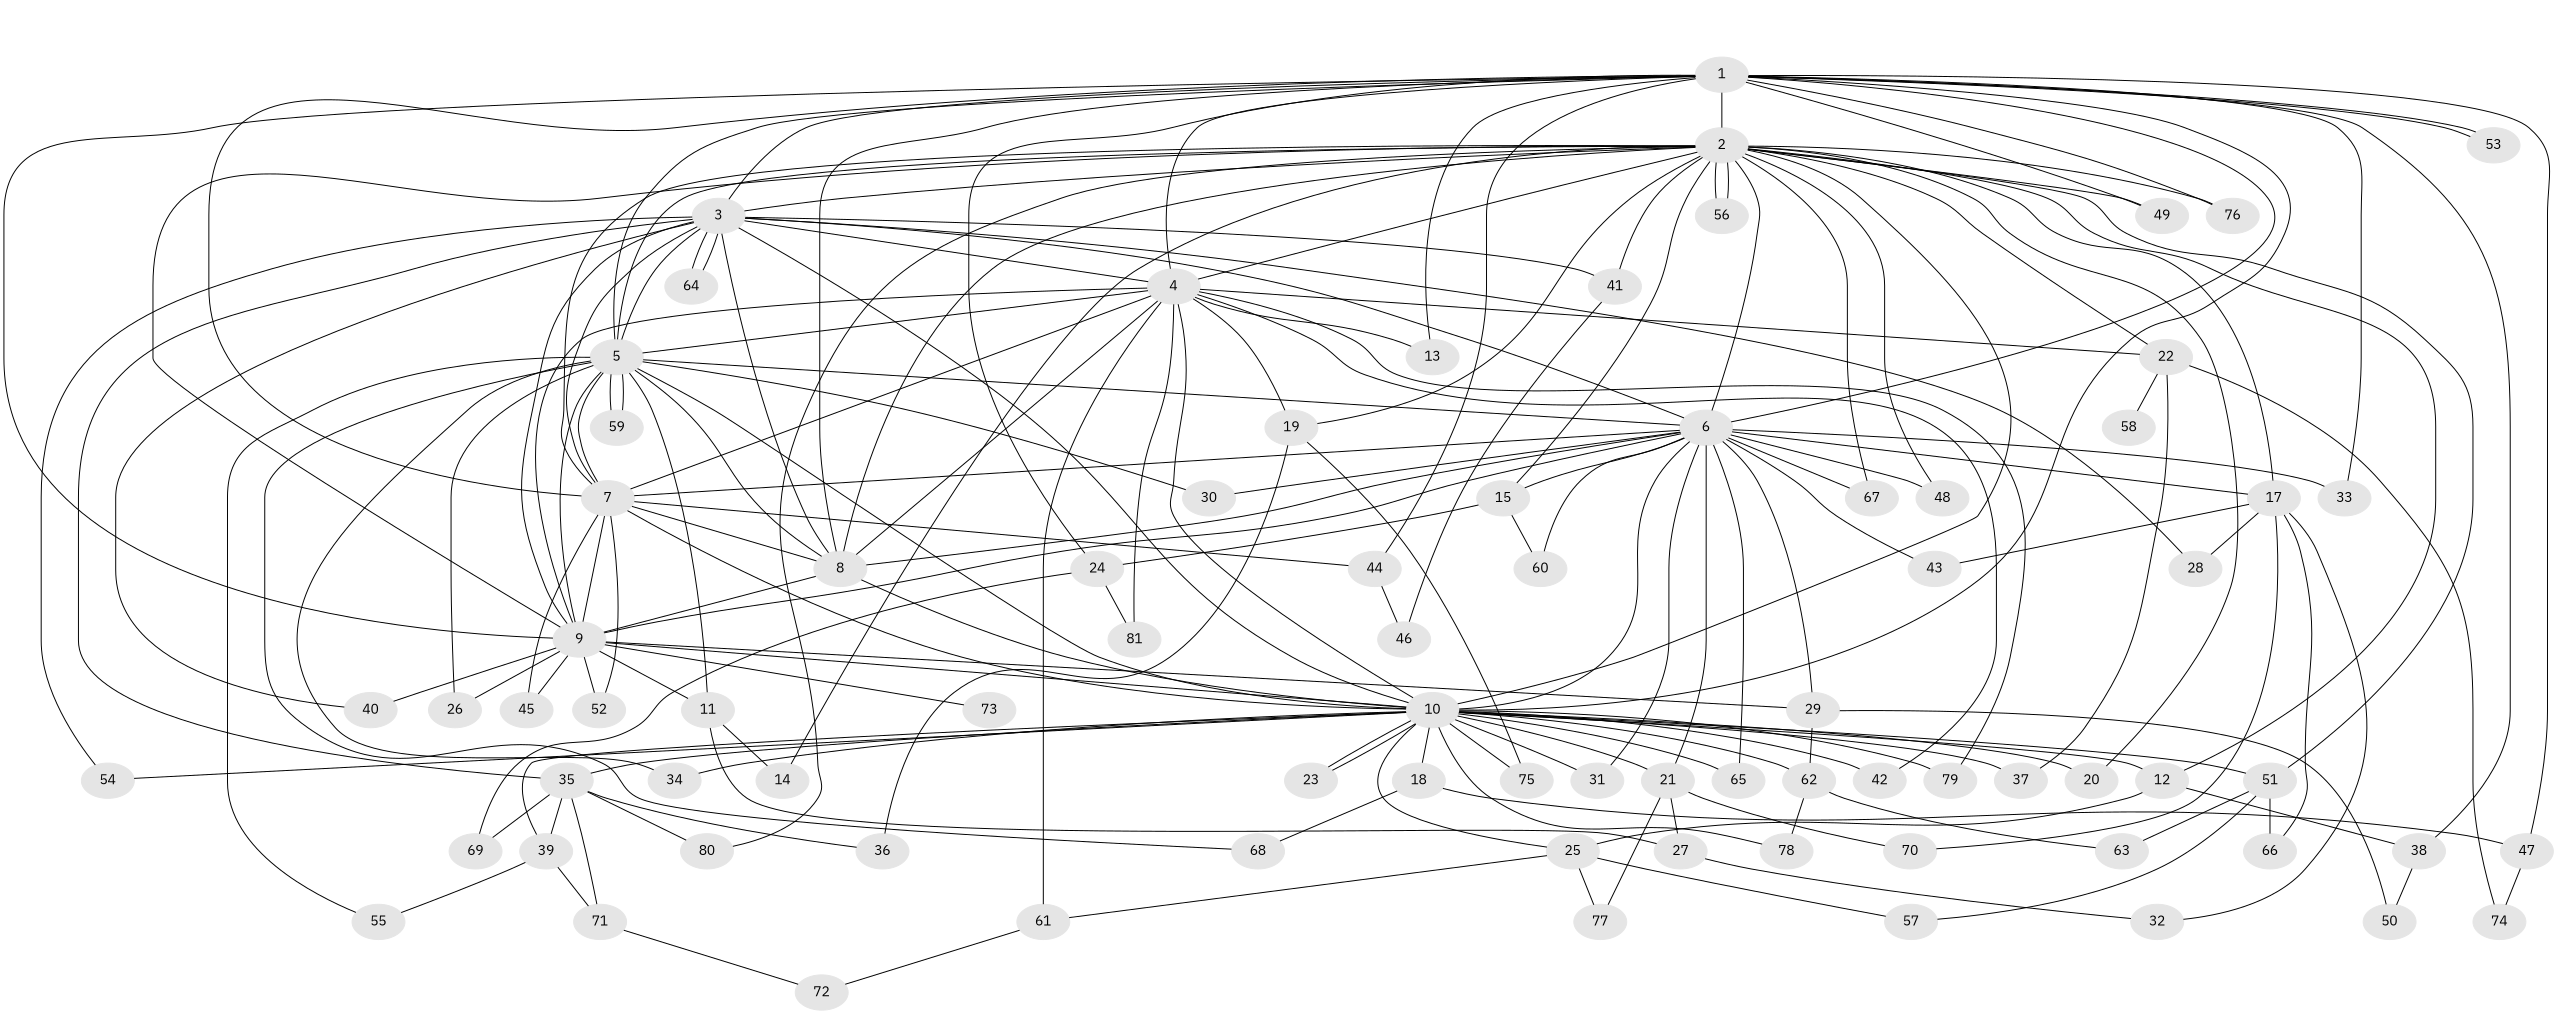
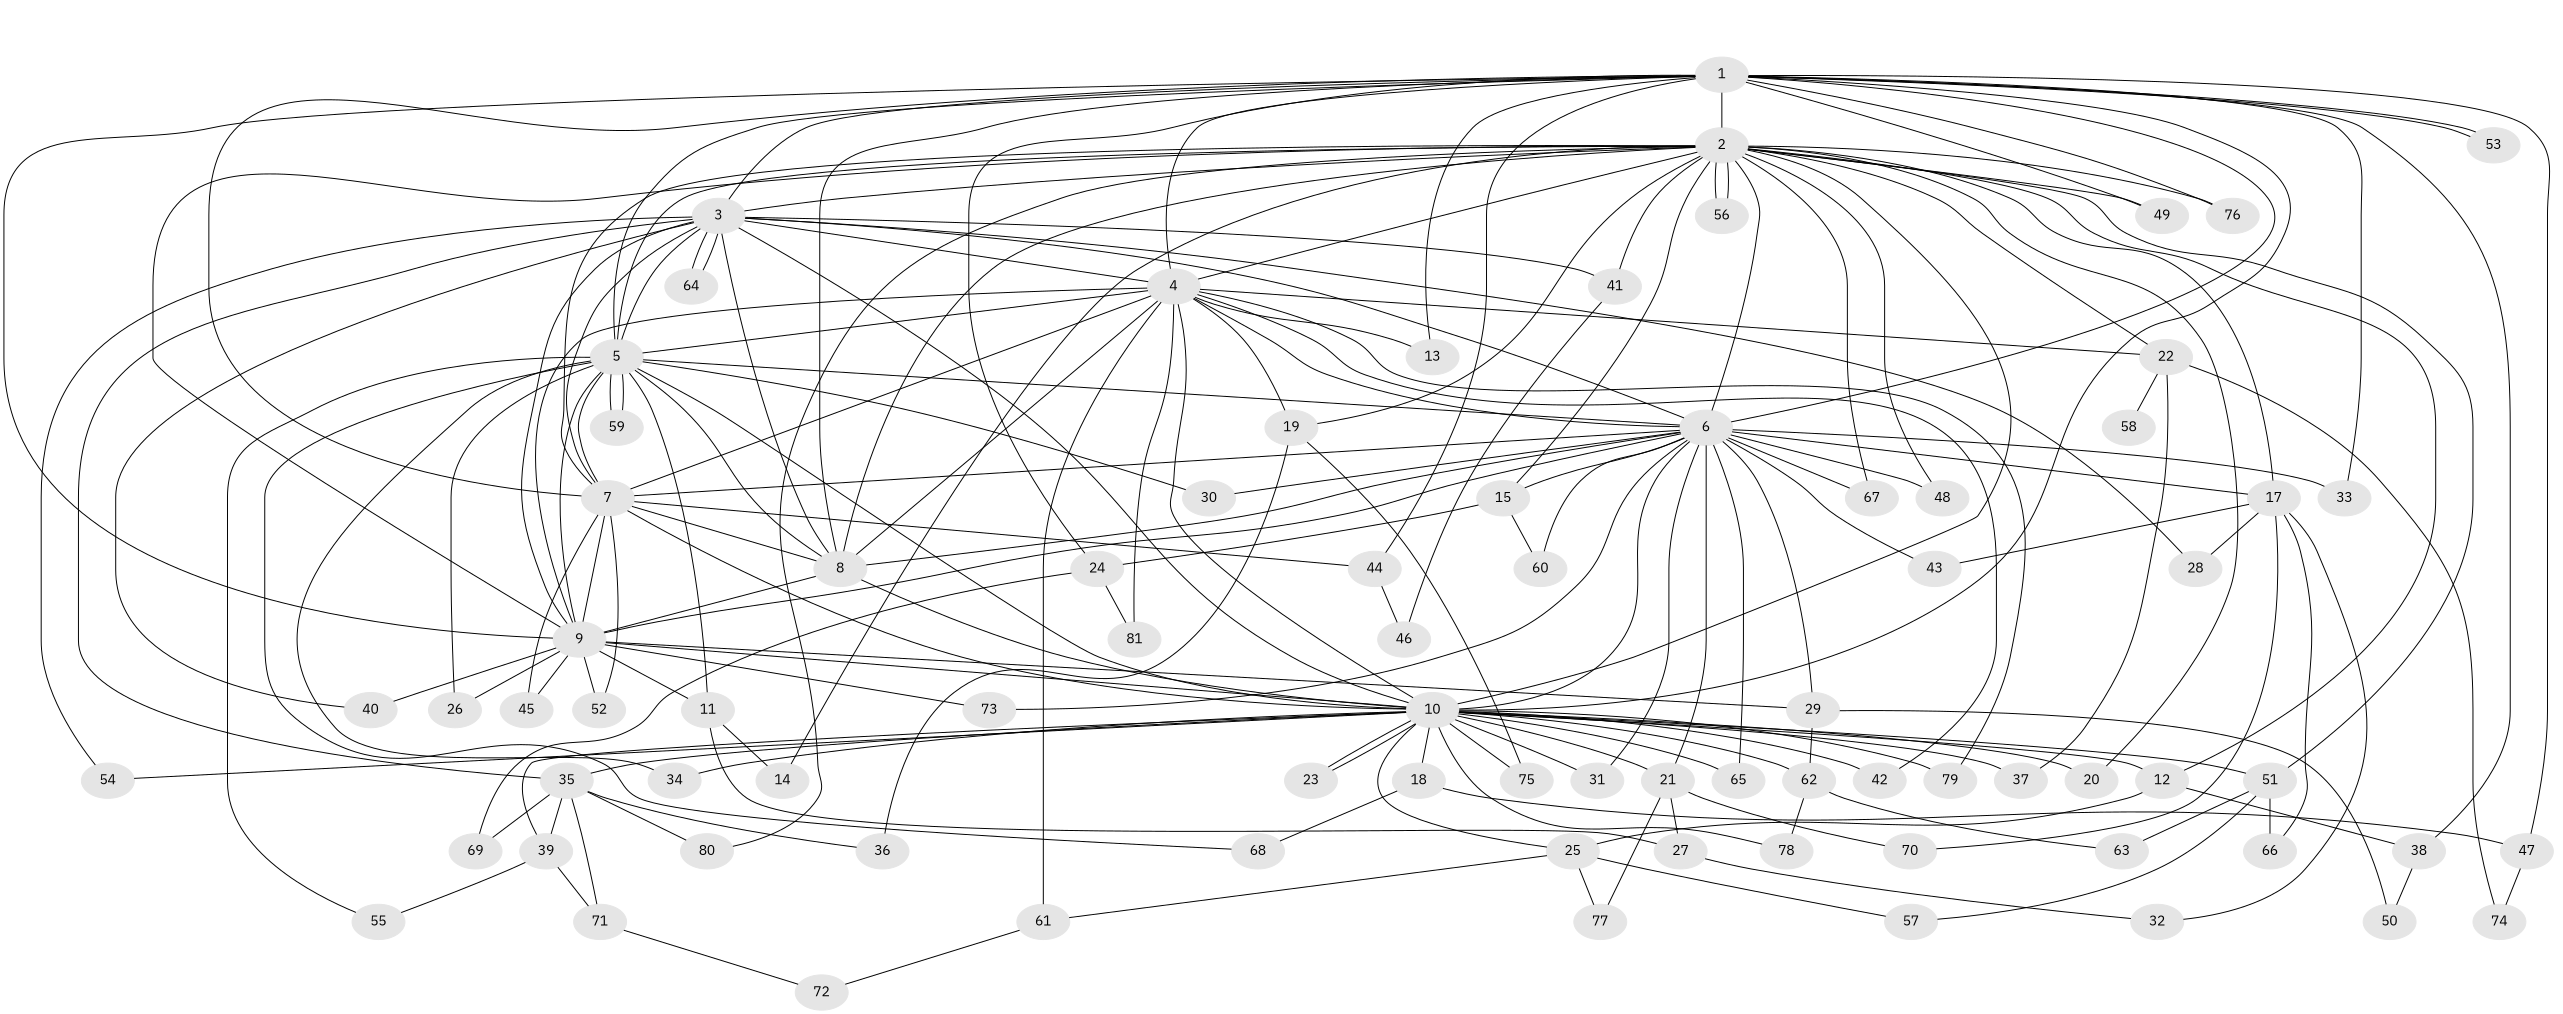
none -> (1438, 403)
none -> (1399, 668)
